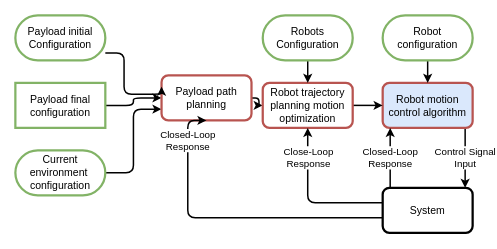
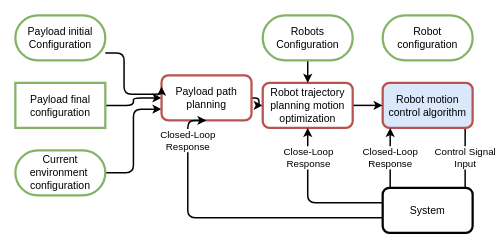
(428, 69) -> none
(465, 179) -> (465, 183)
